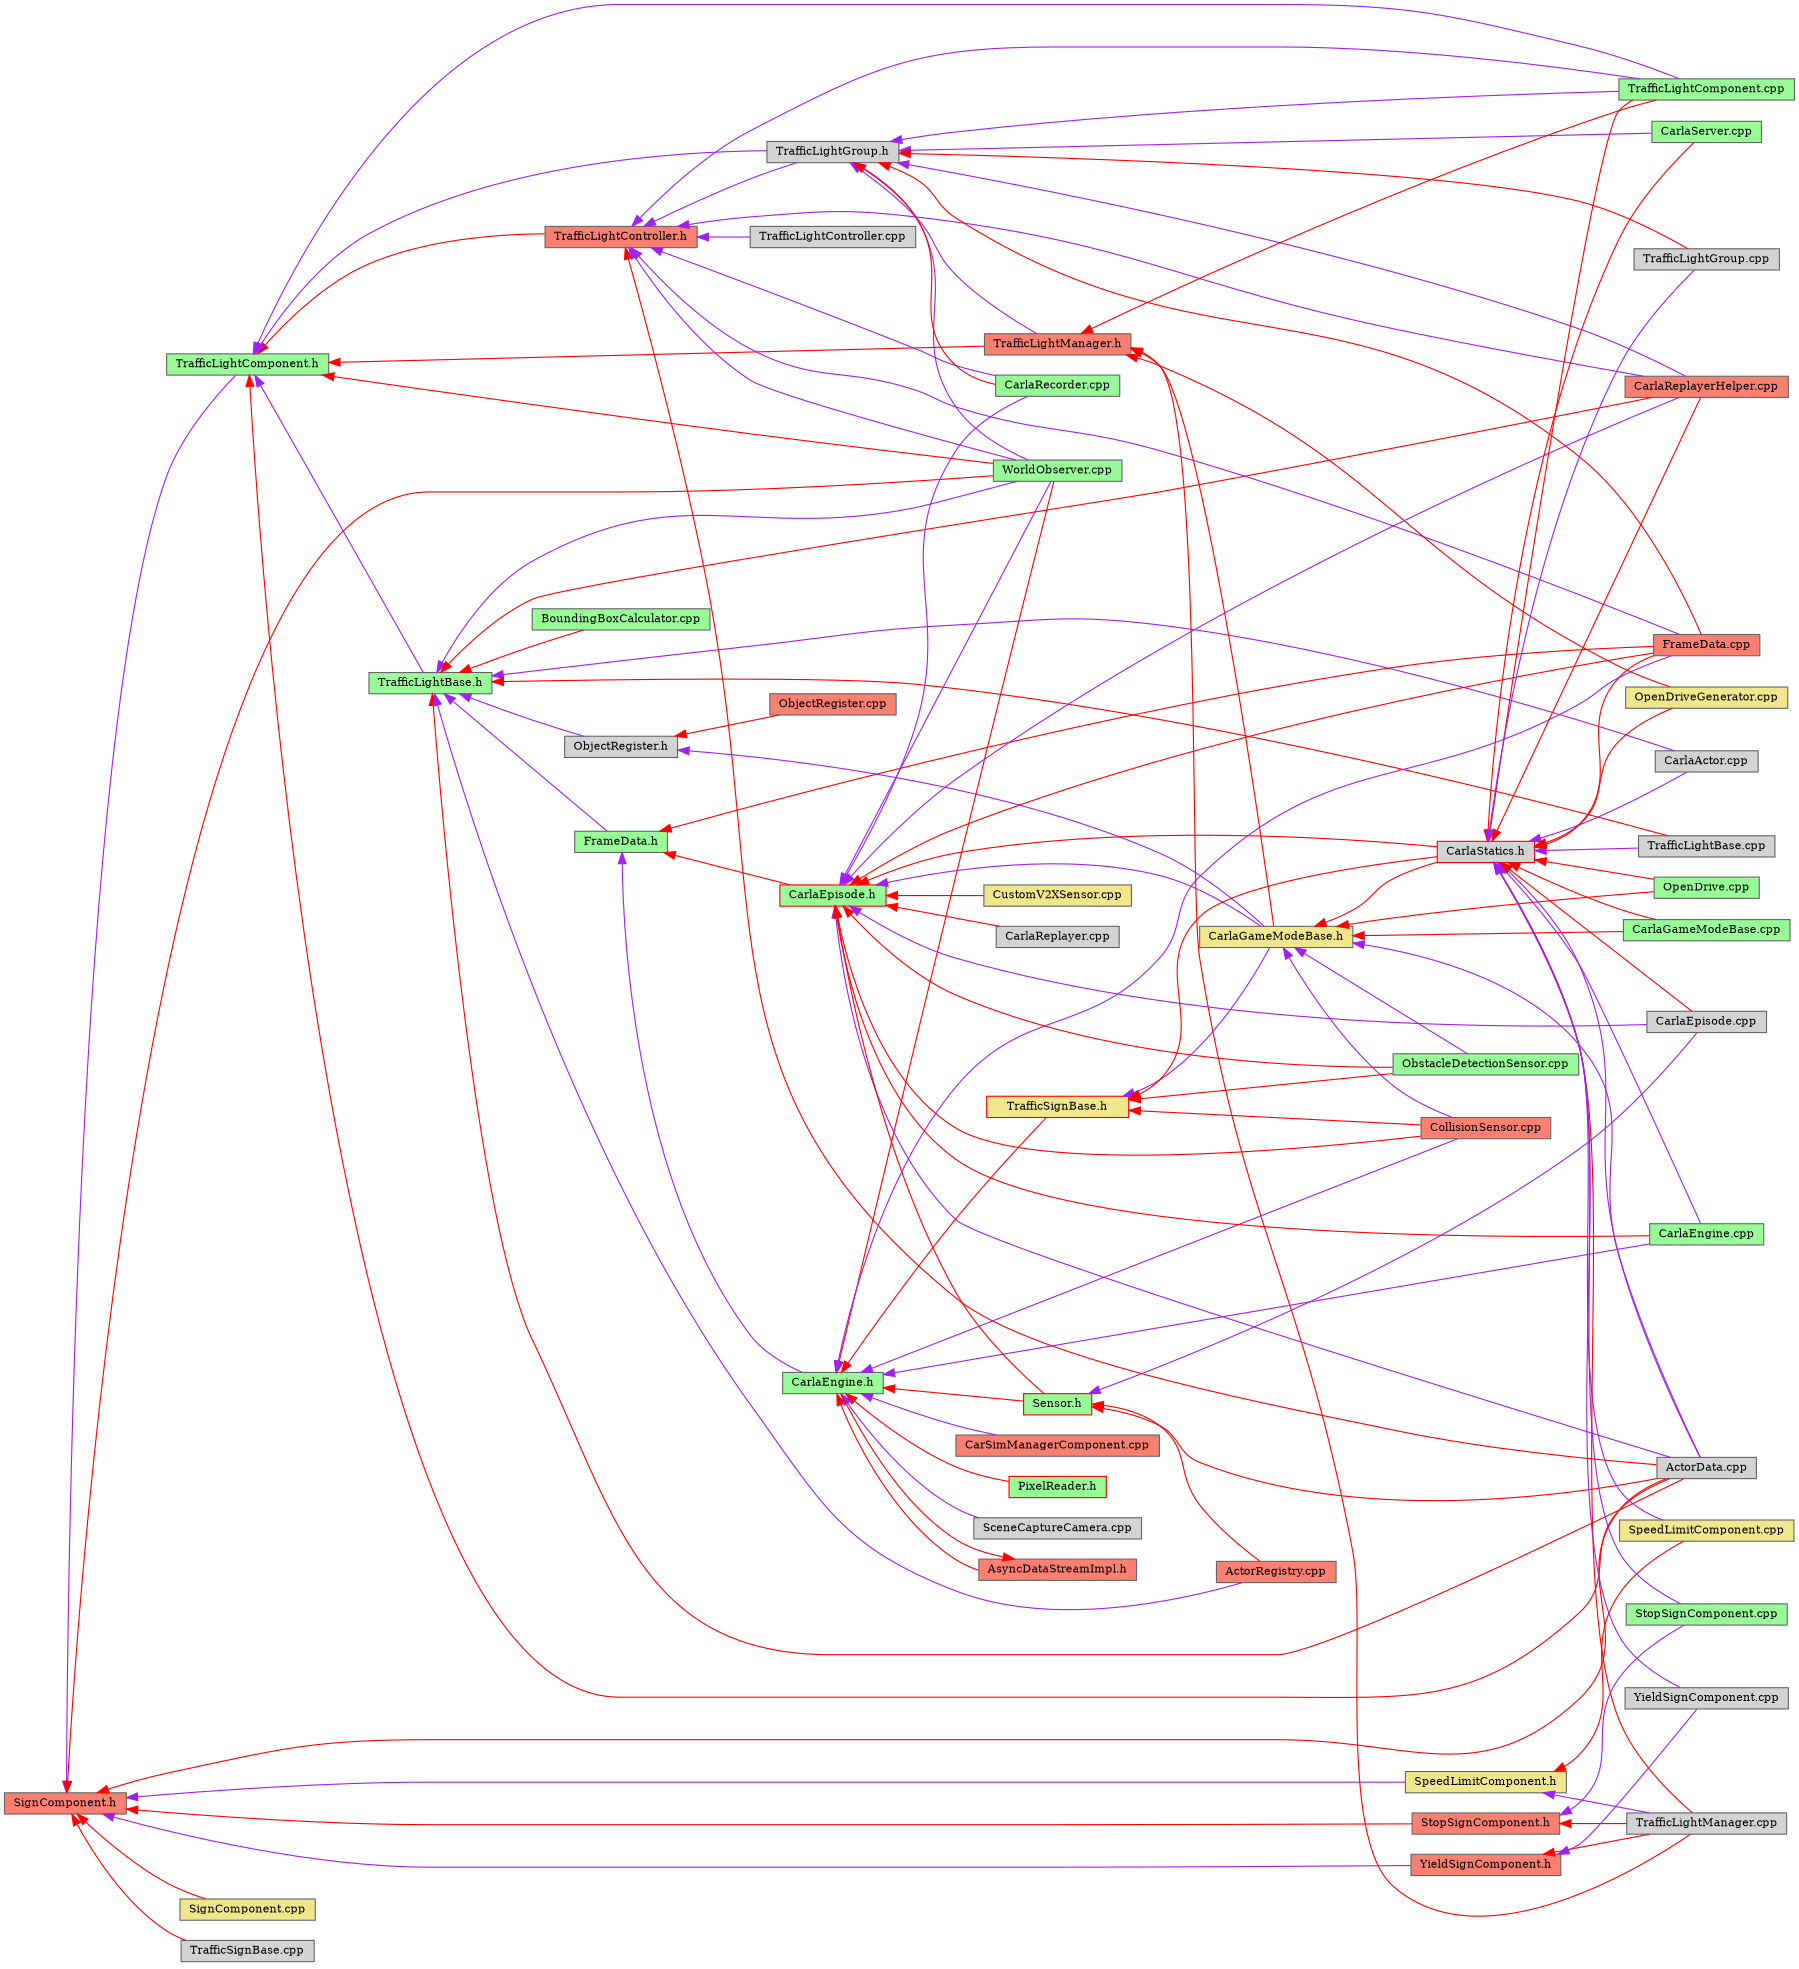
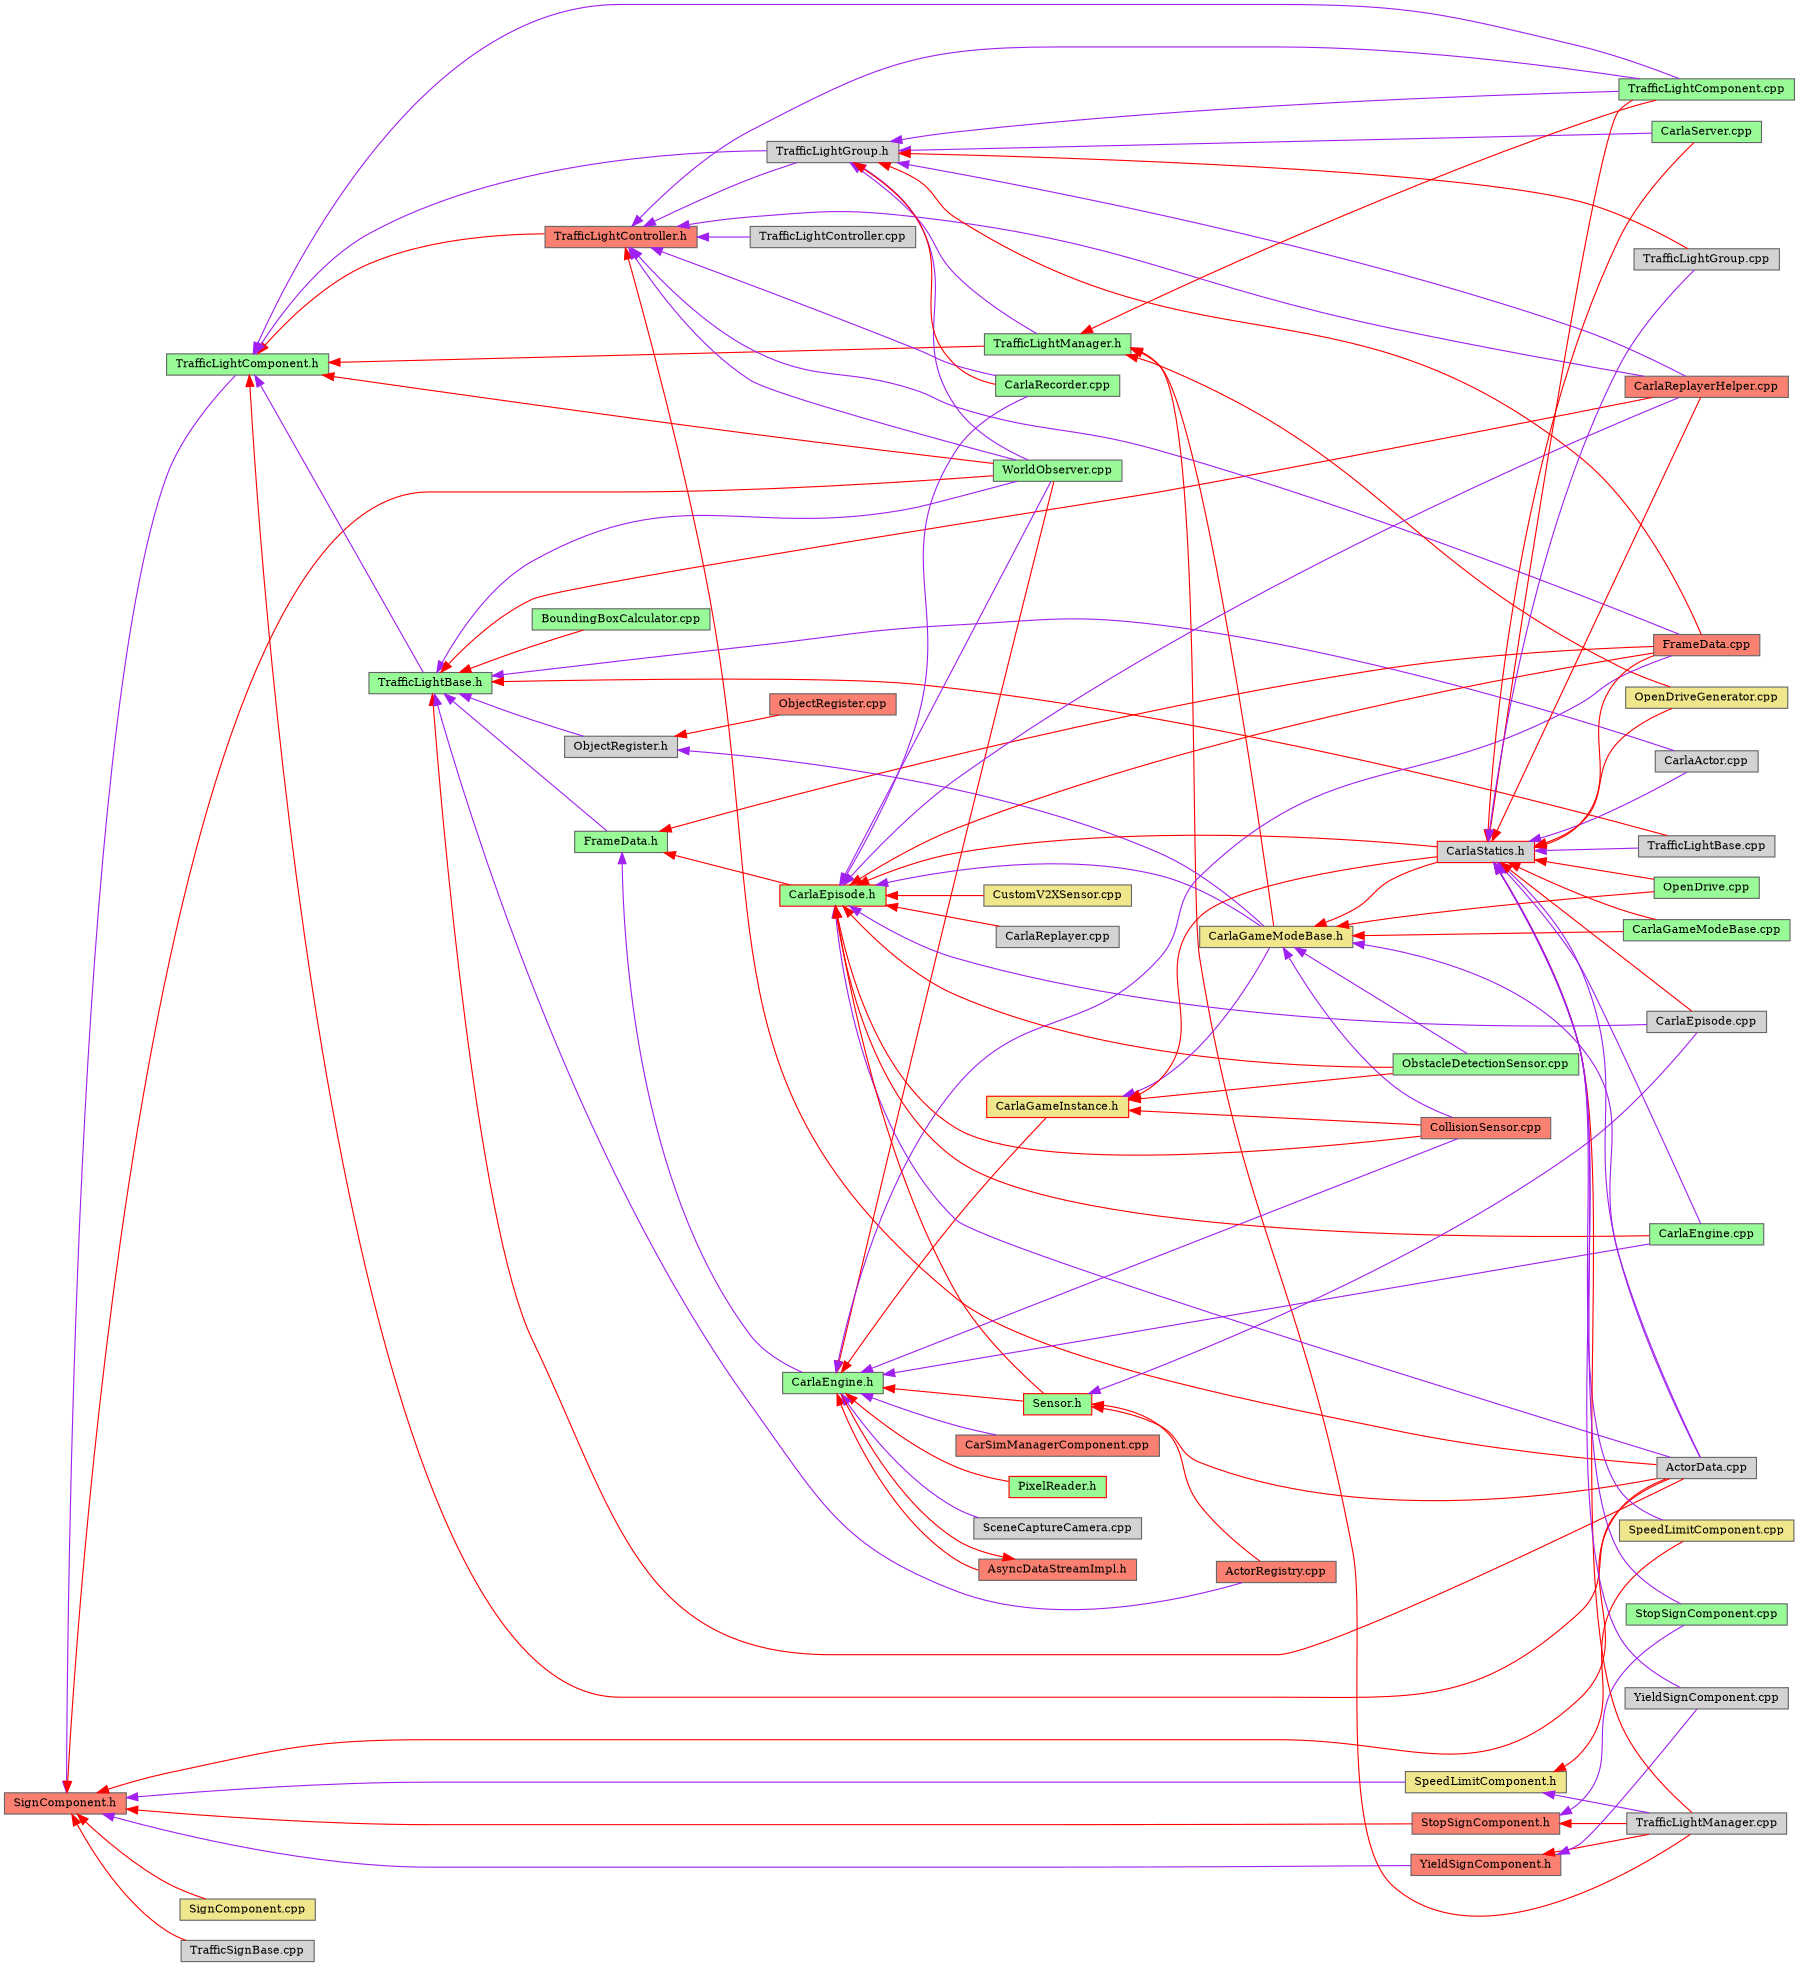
(1058, 344) -> (1058, 344)
(1058, 1107) -> (1058, 1107)
